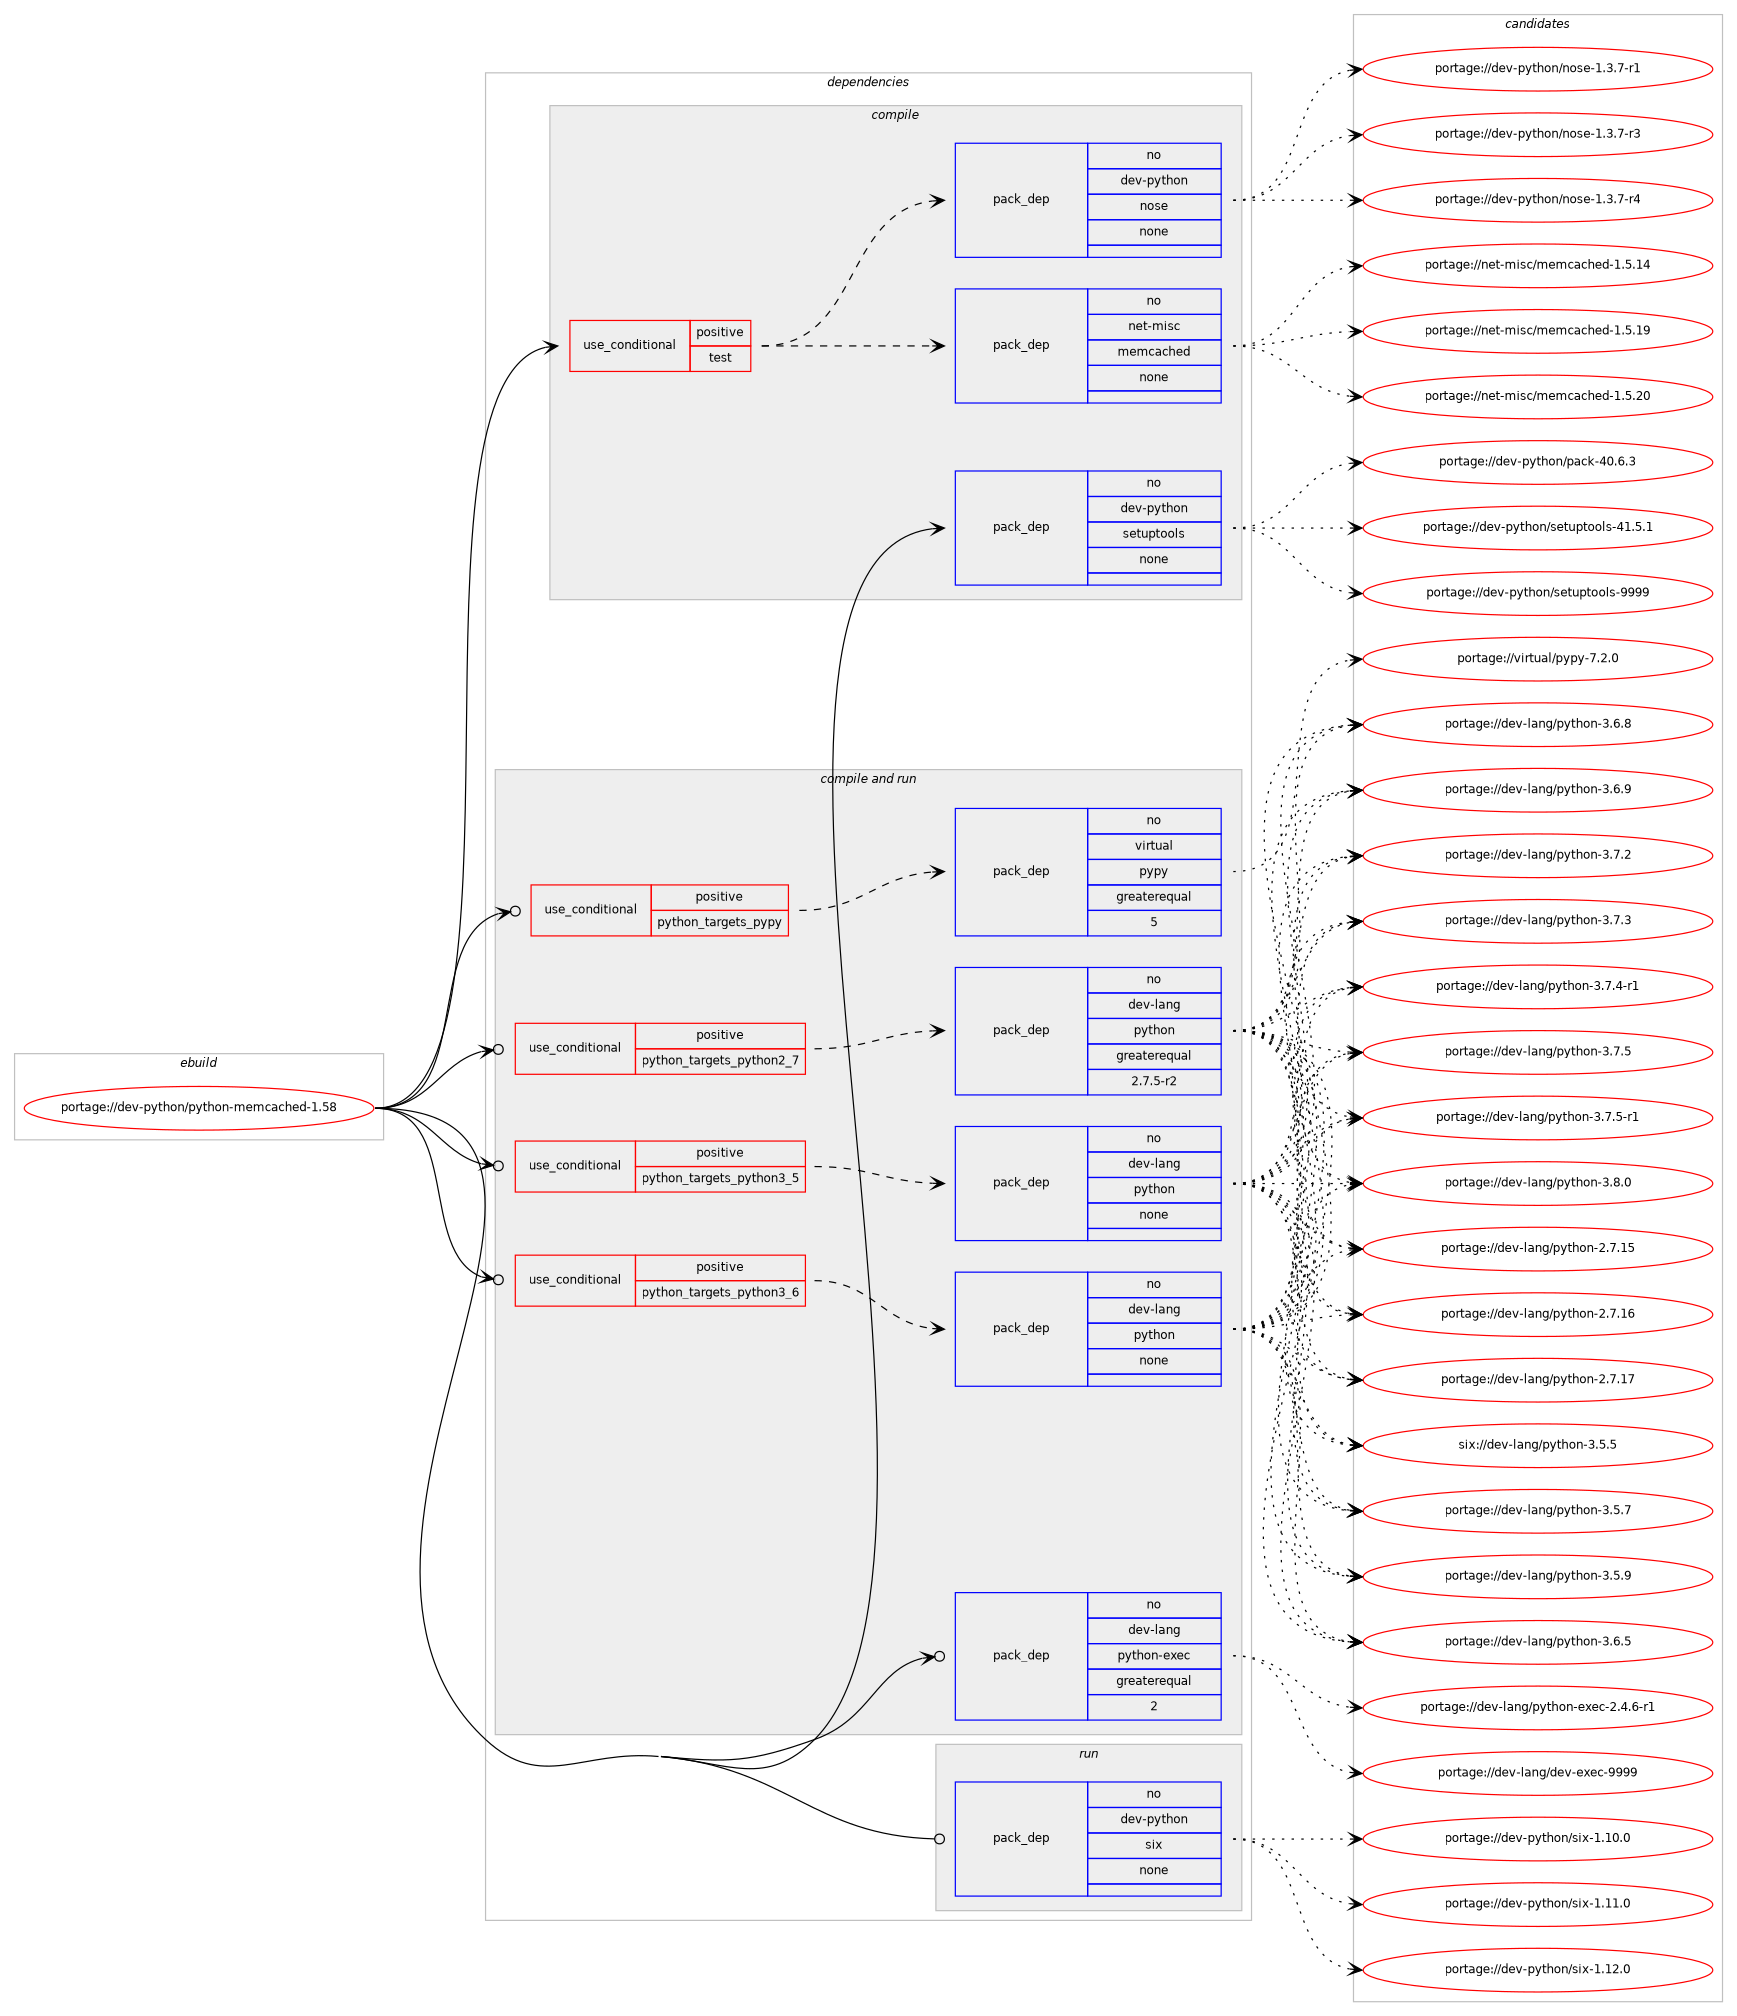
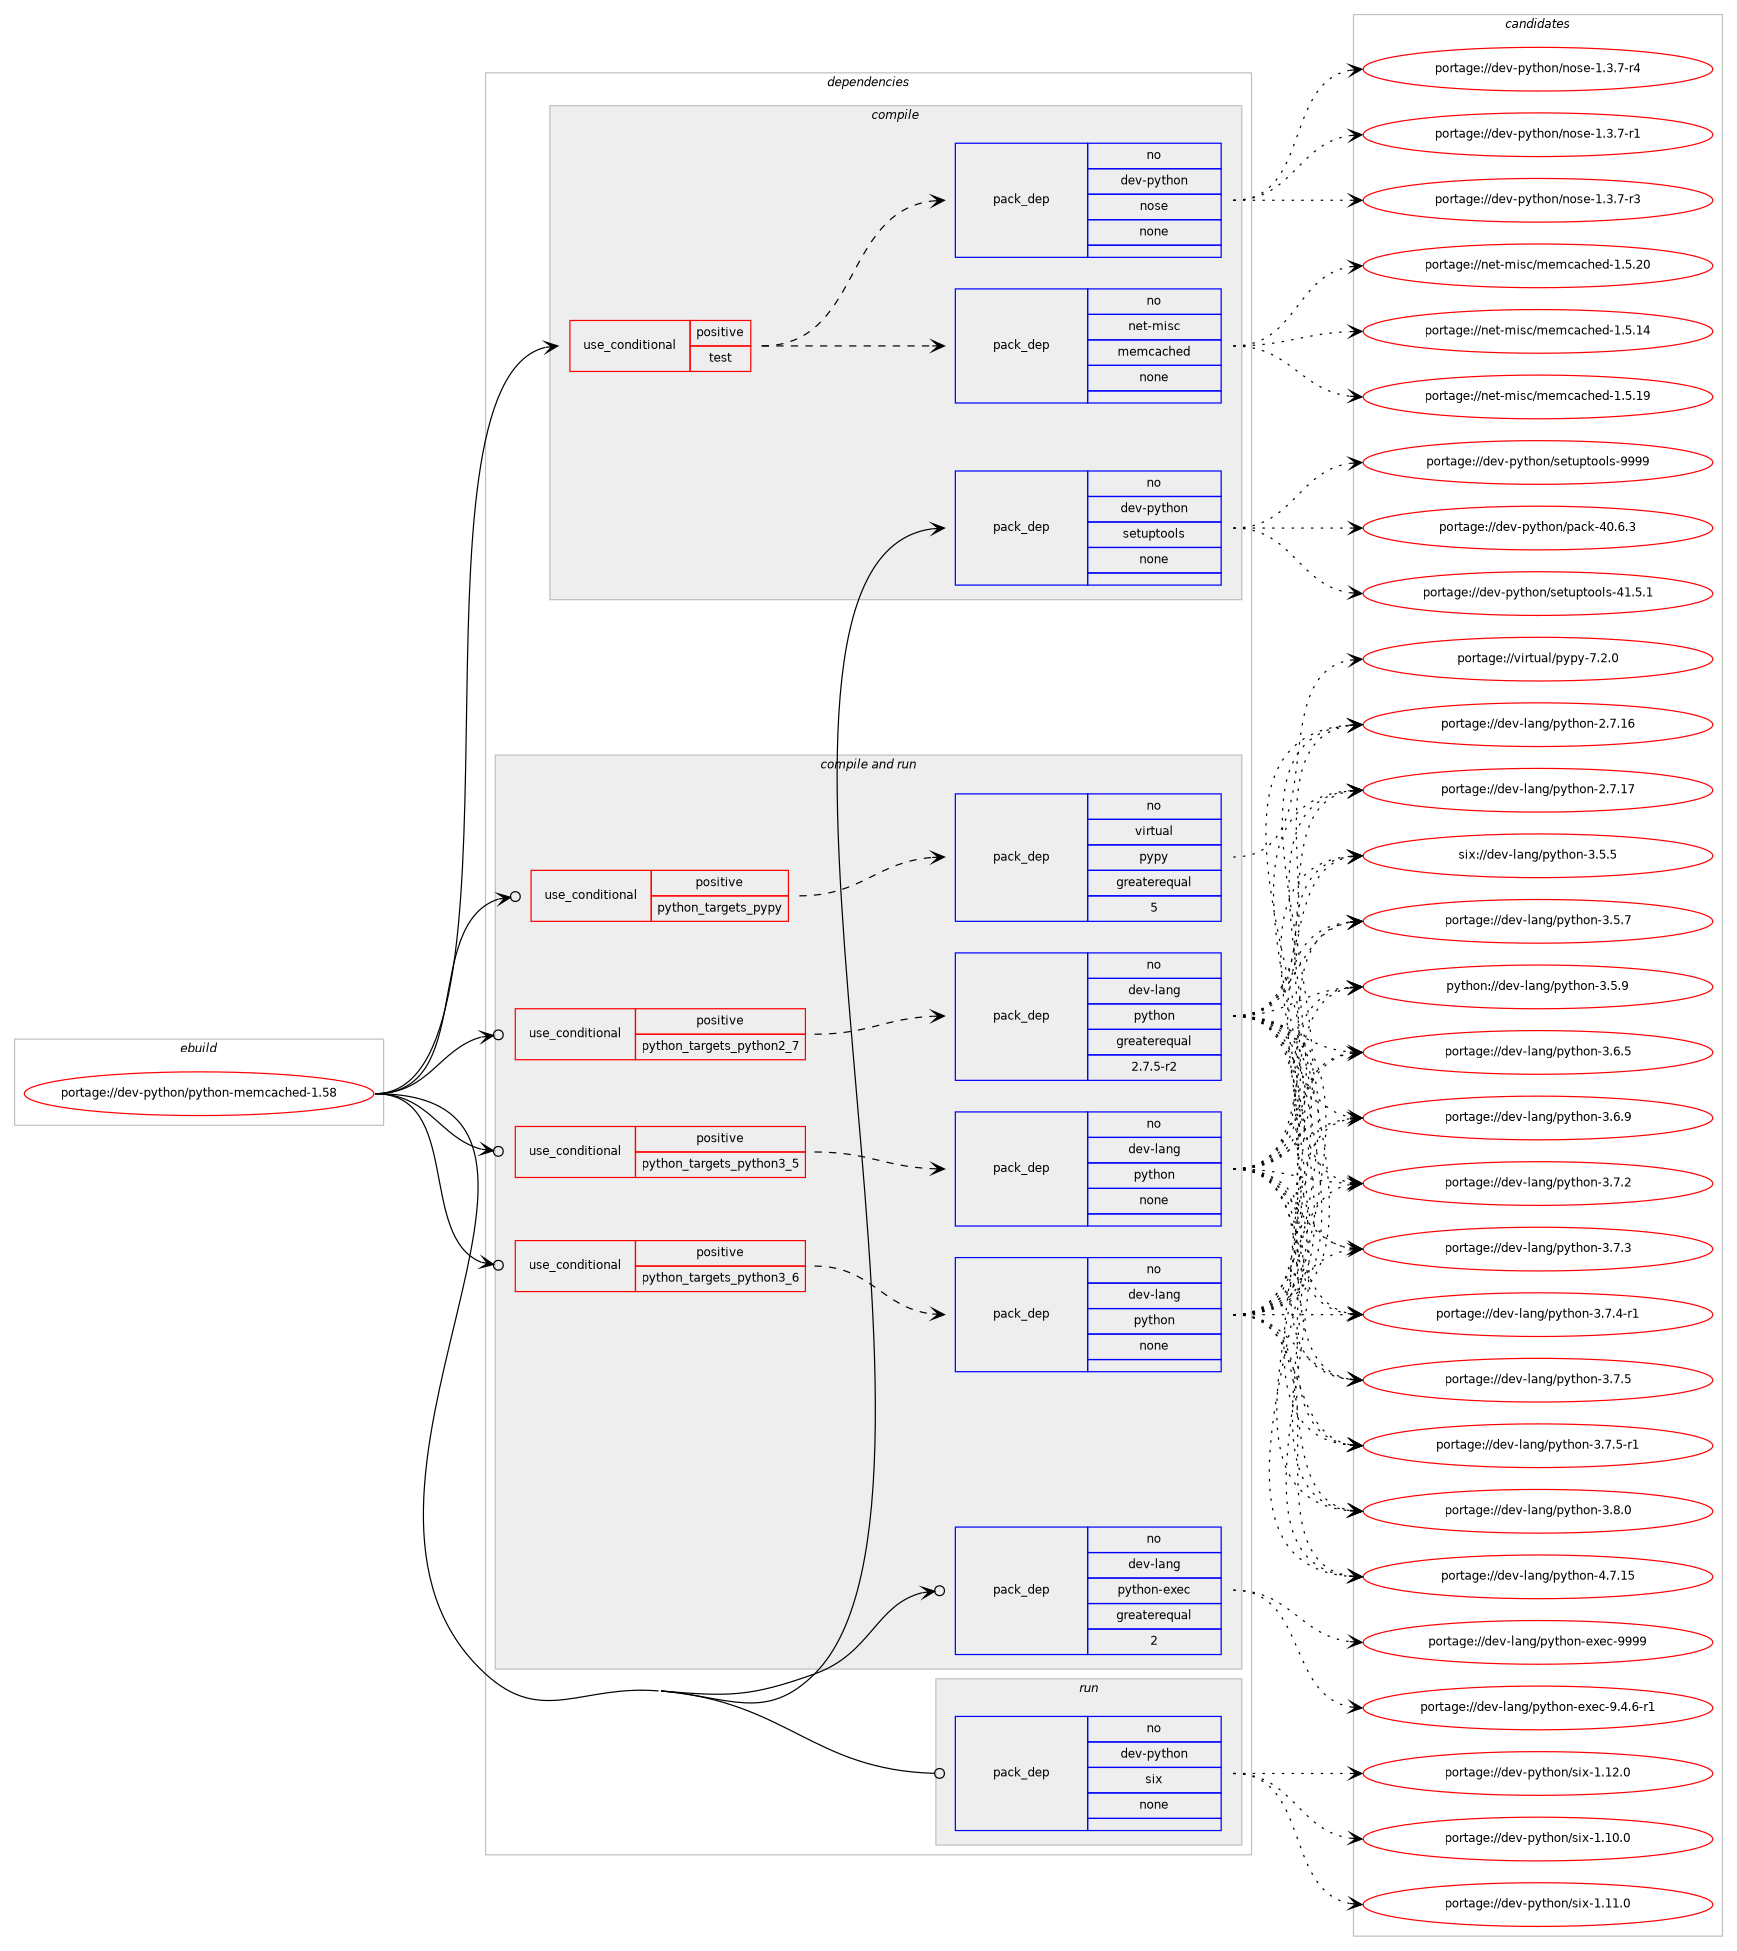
(1538, 725) -> none
(1538, 1249) -> (1538, 1577)
(1538, 1577) -> (1538, 987)
(1538, 1708) -> (1538, 1708)
(1538, 1773) -> (1538, 1642)
